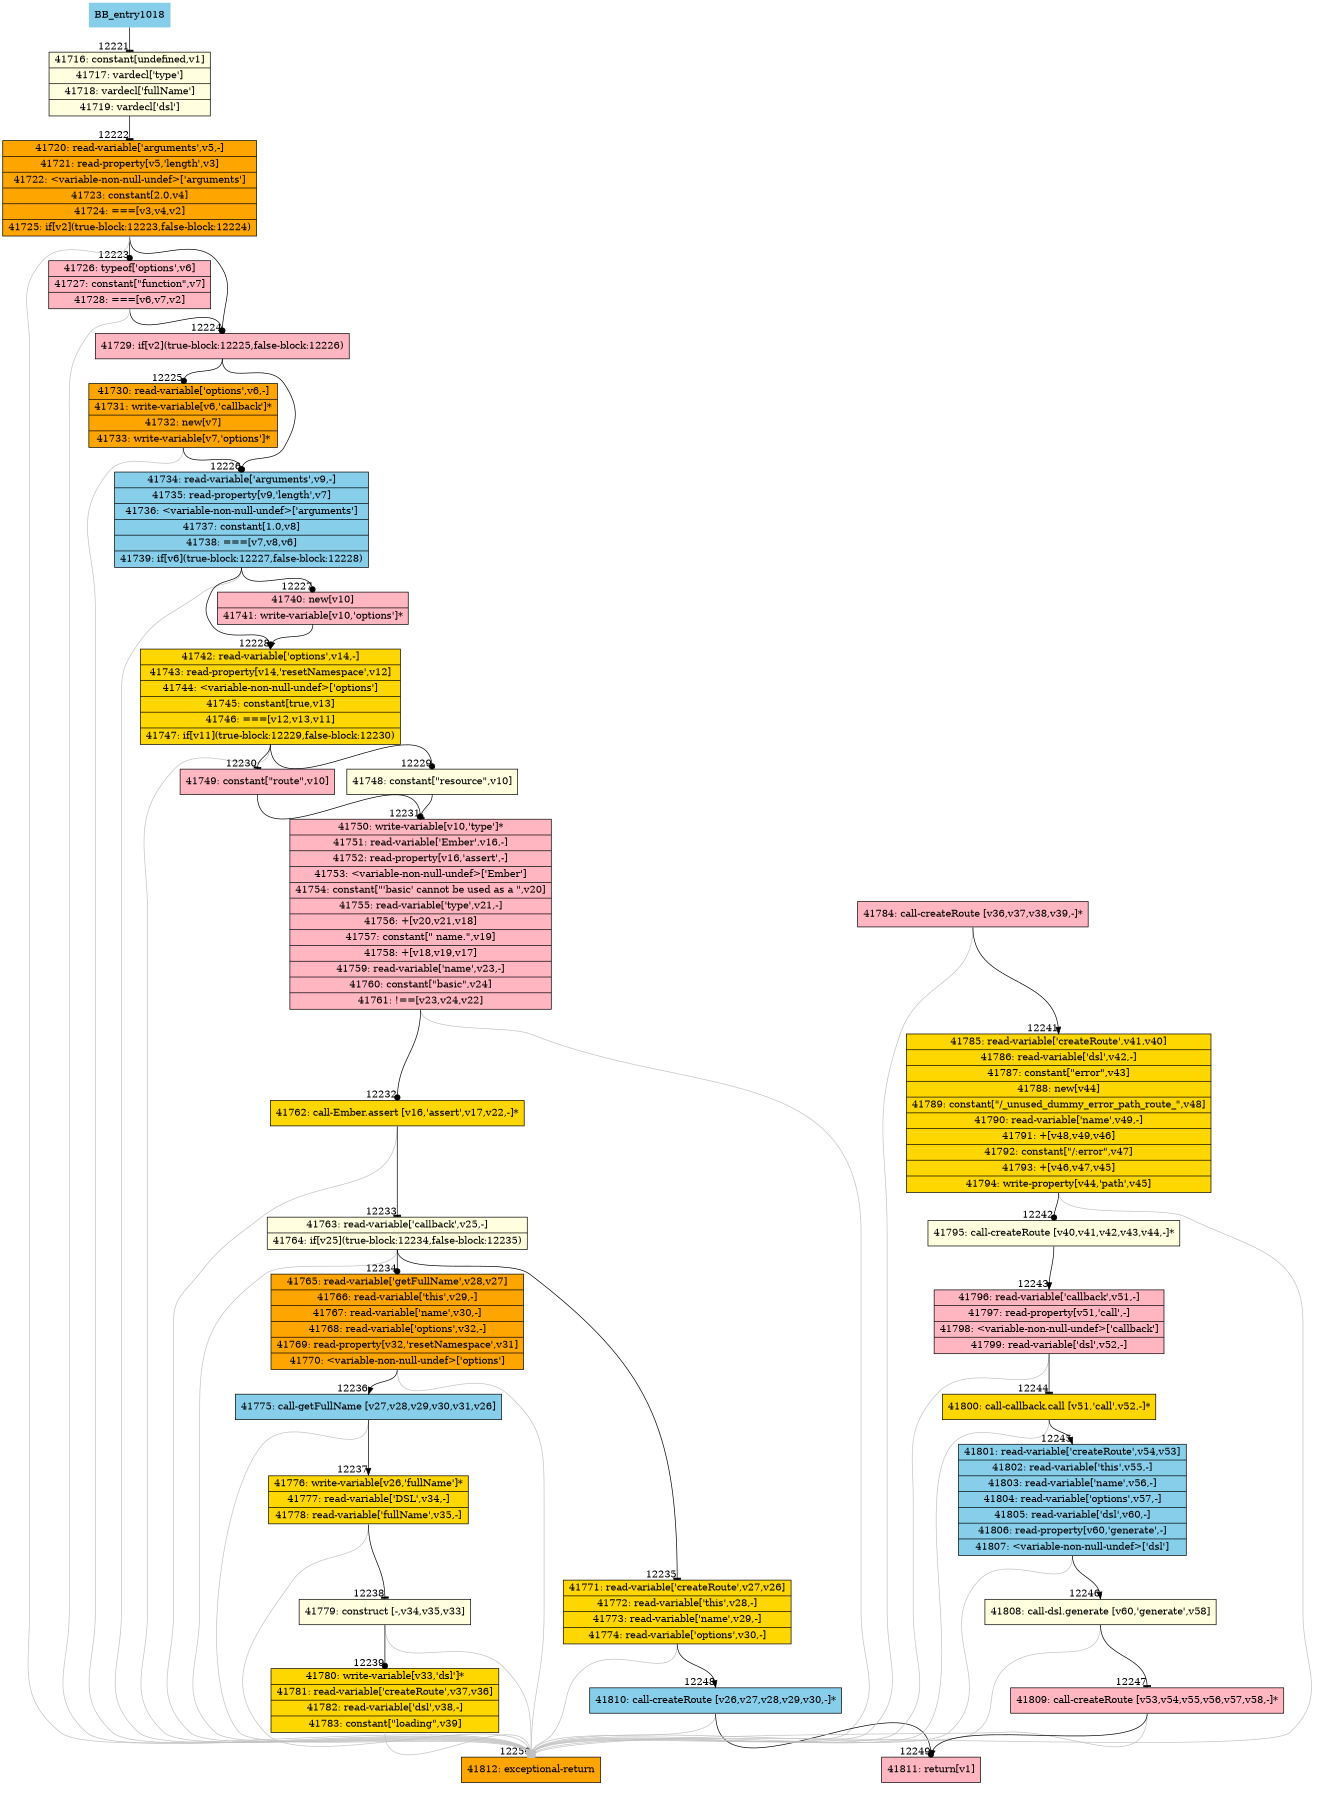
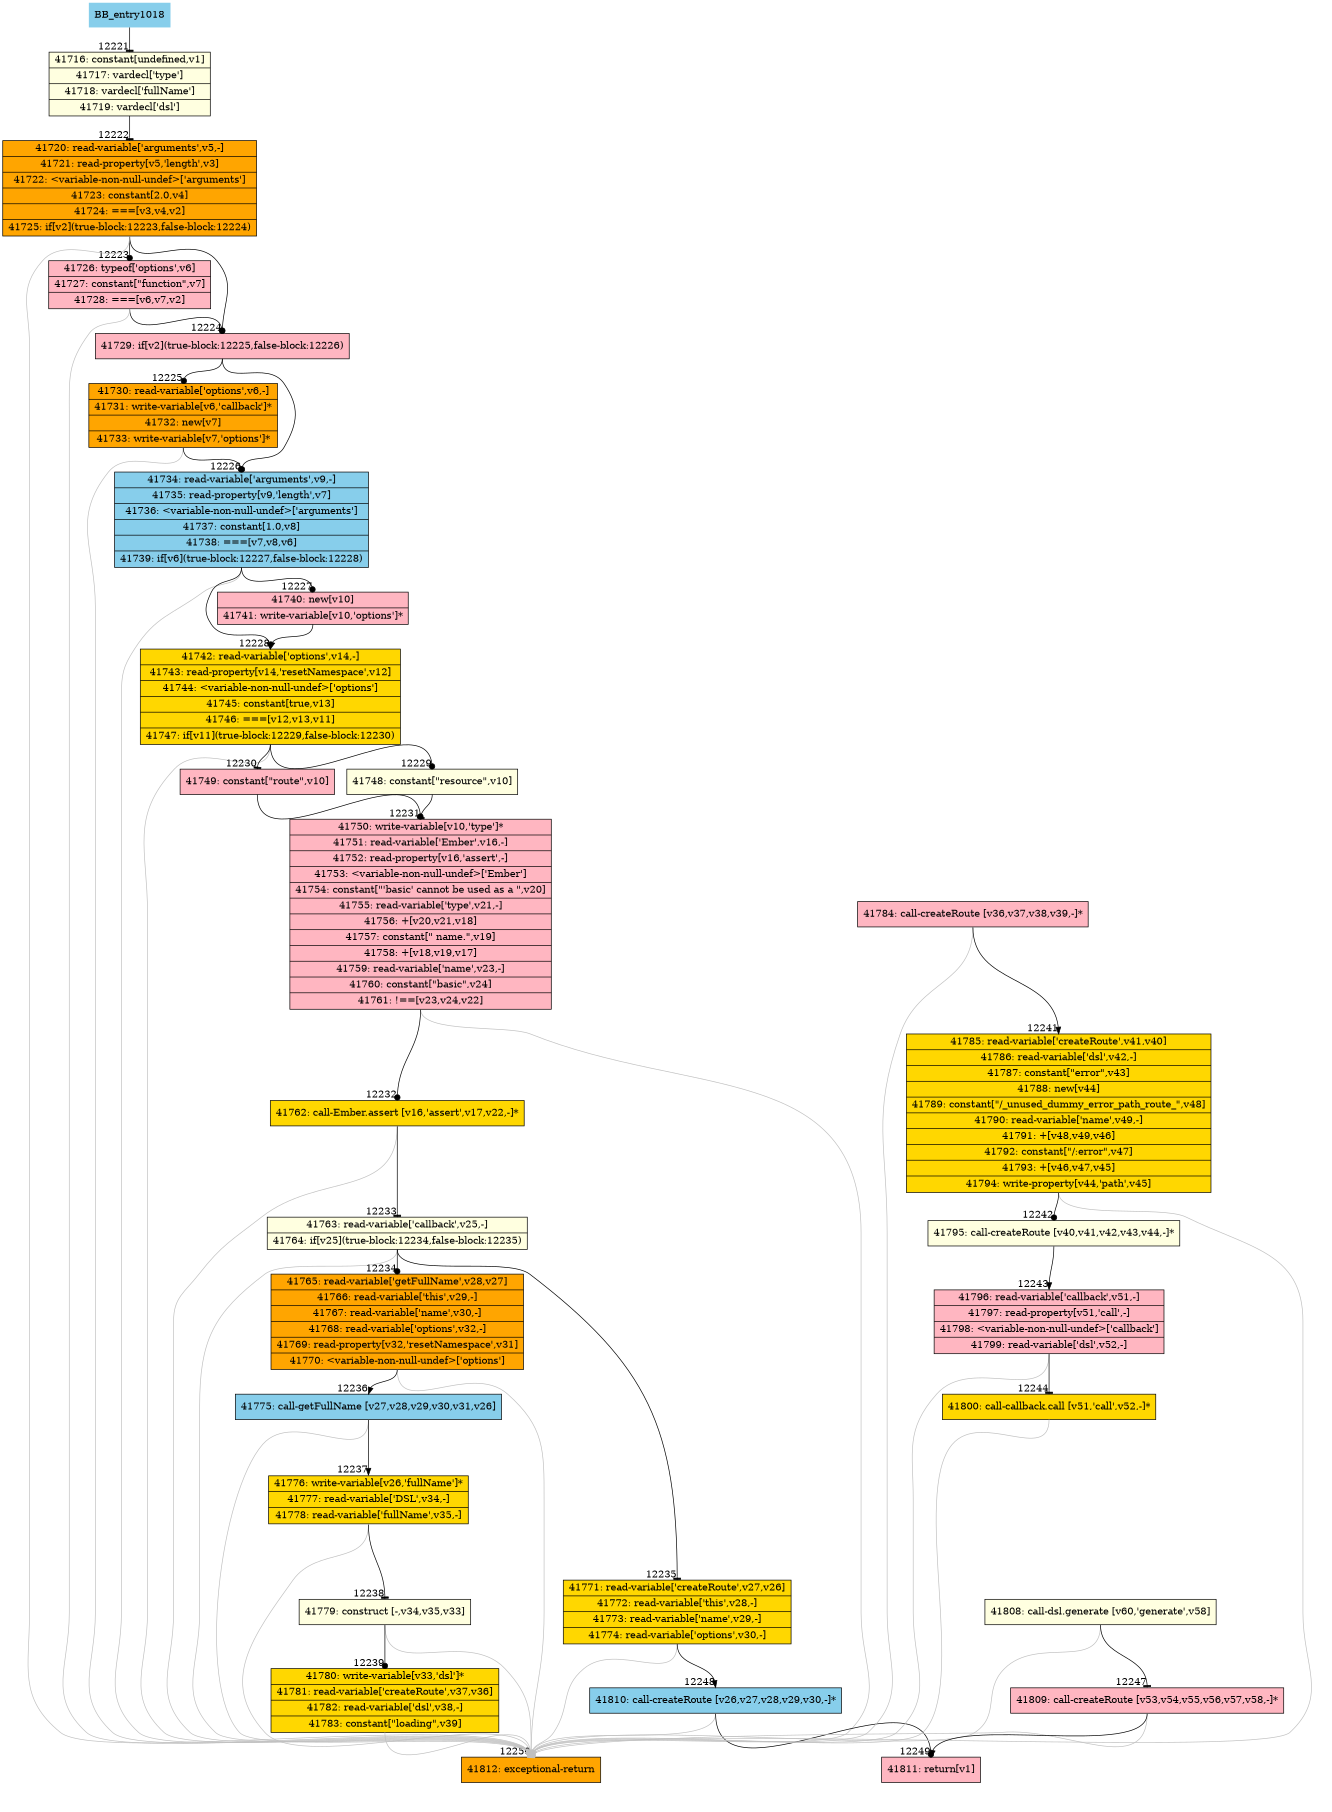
(1072, 1500) -> none
